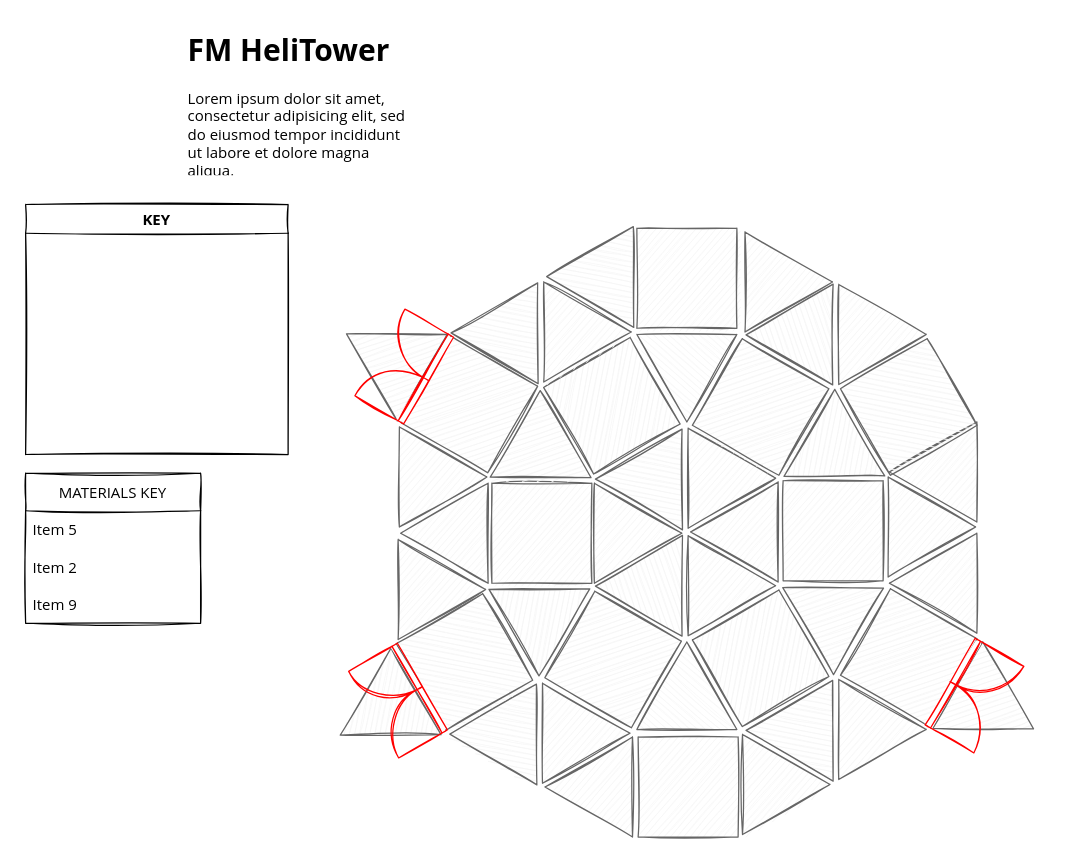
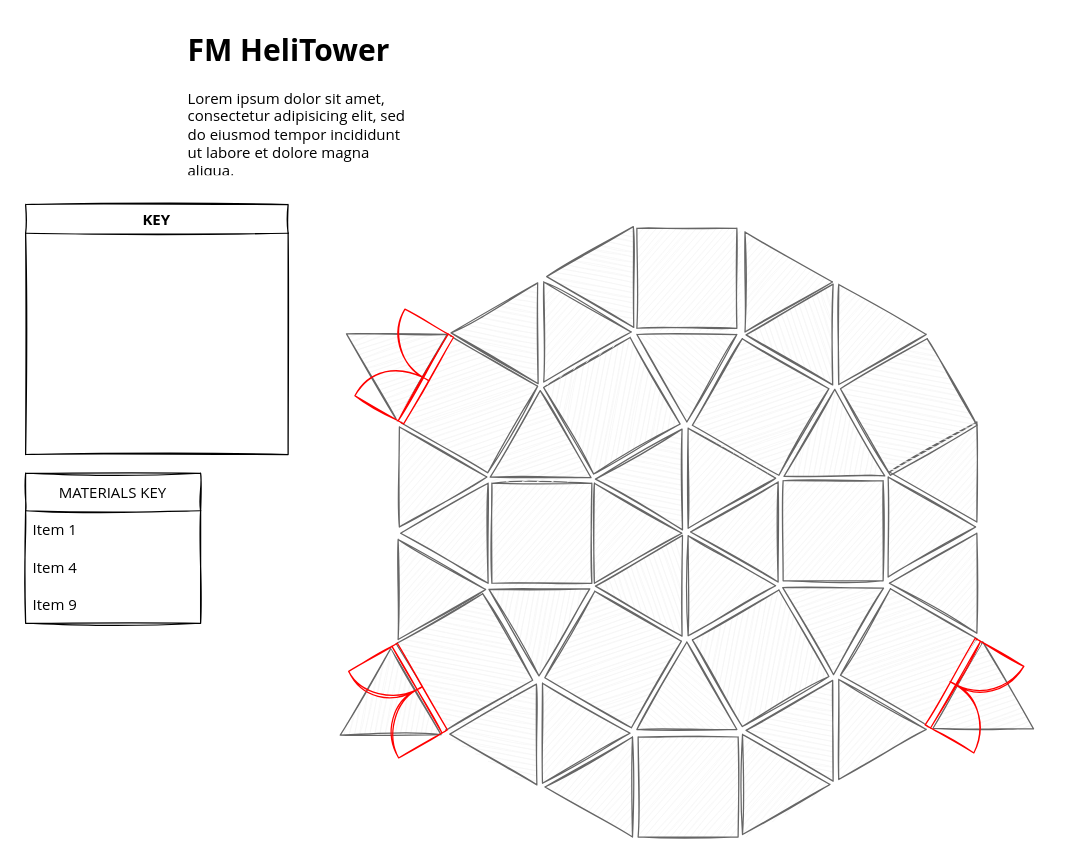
(56, 530) -> (56, 530)
(56, 568) -> (56, 568)
